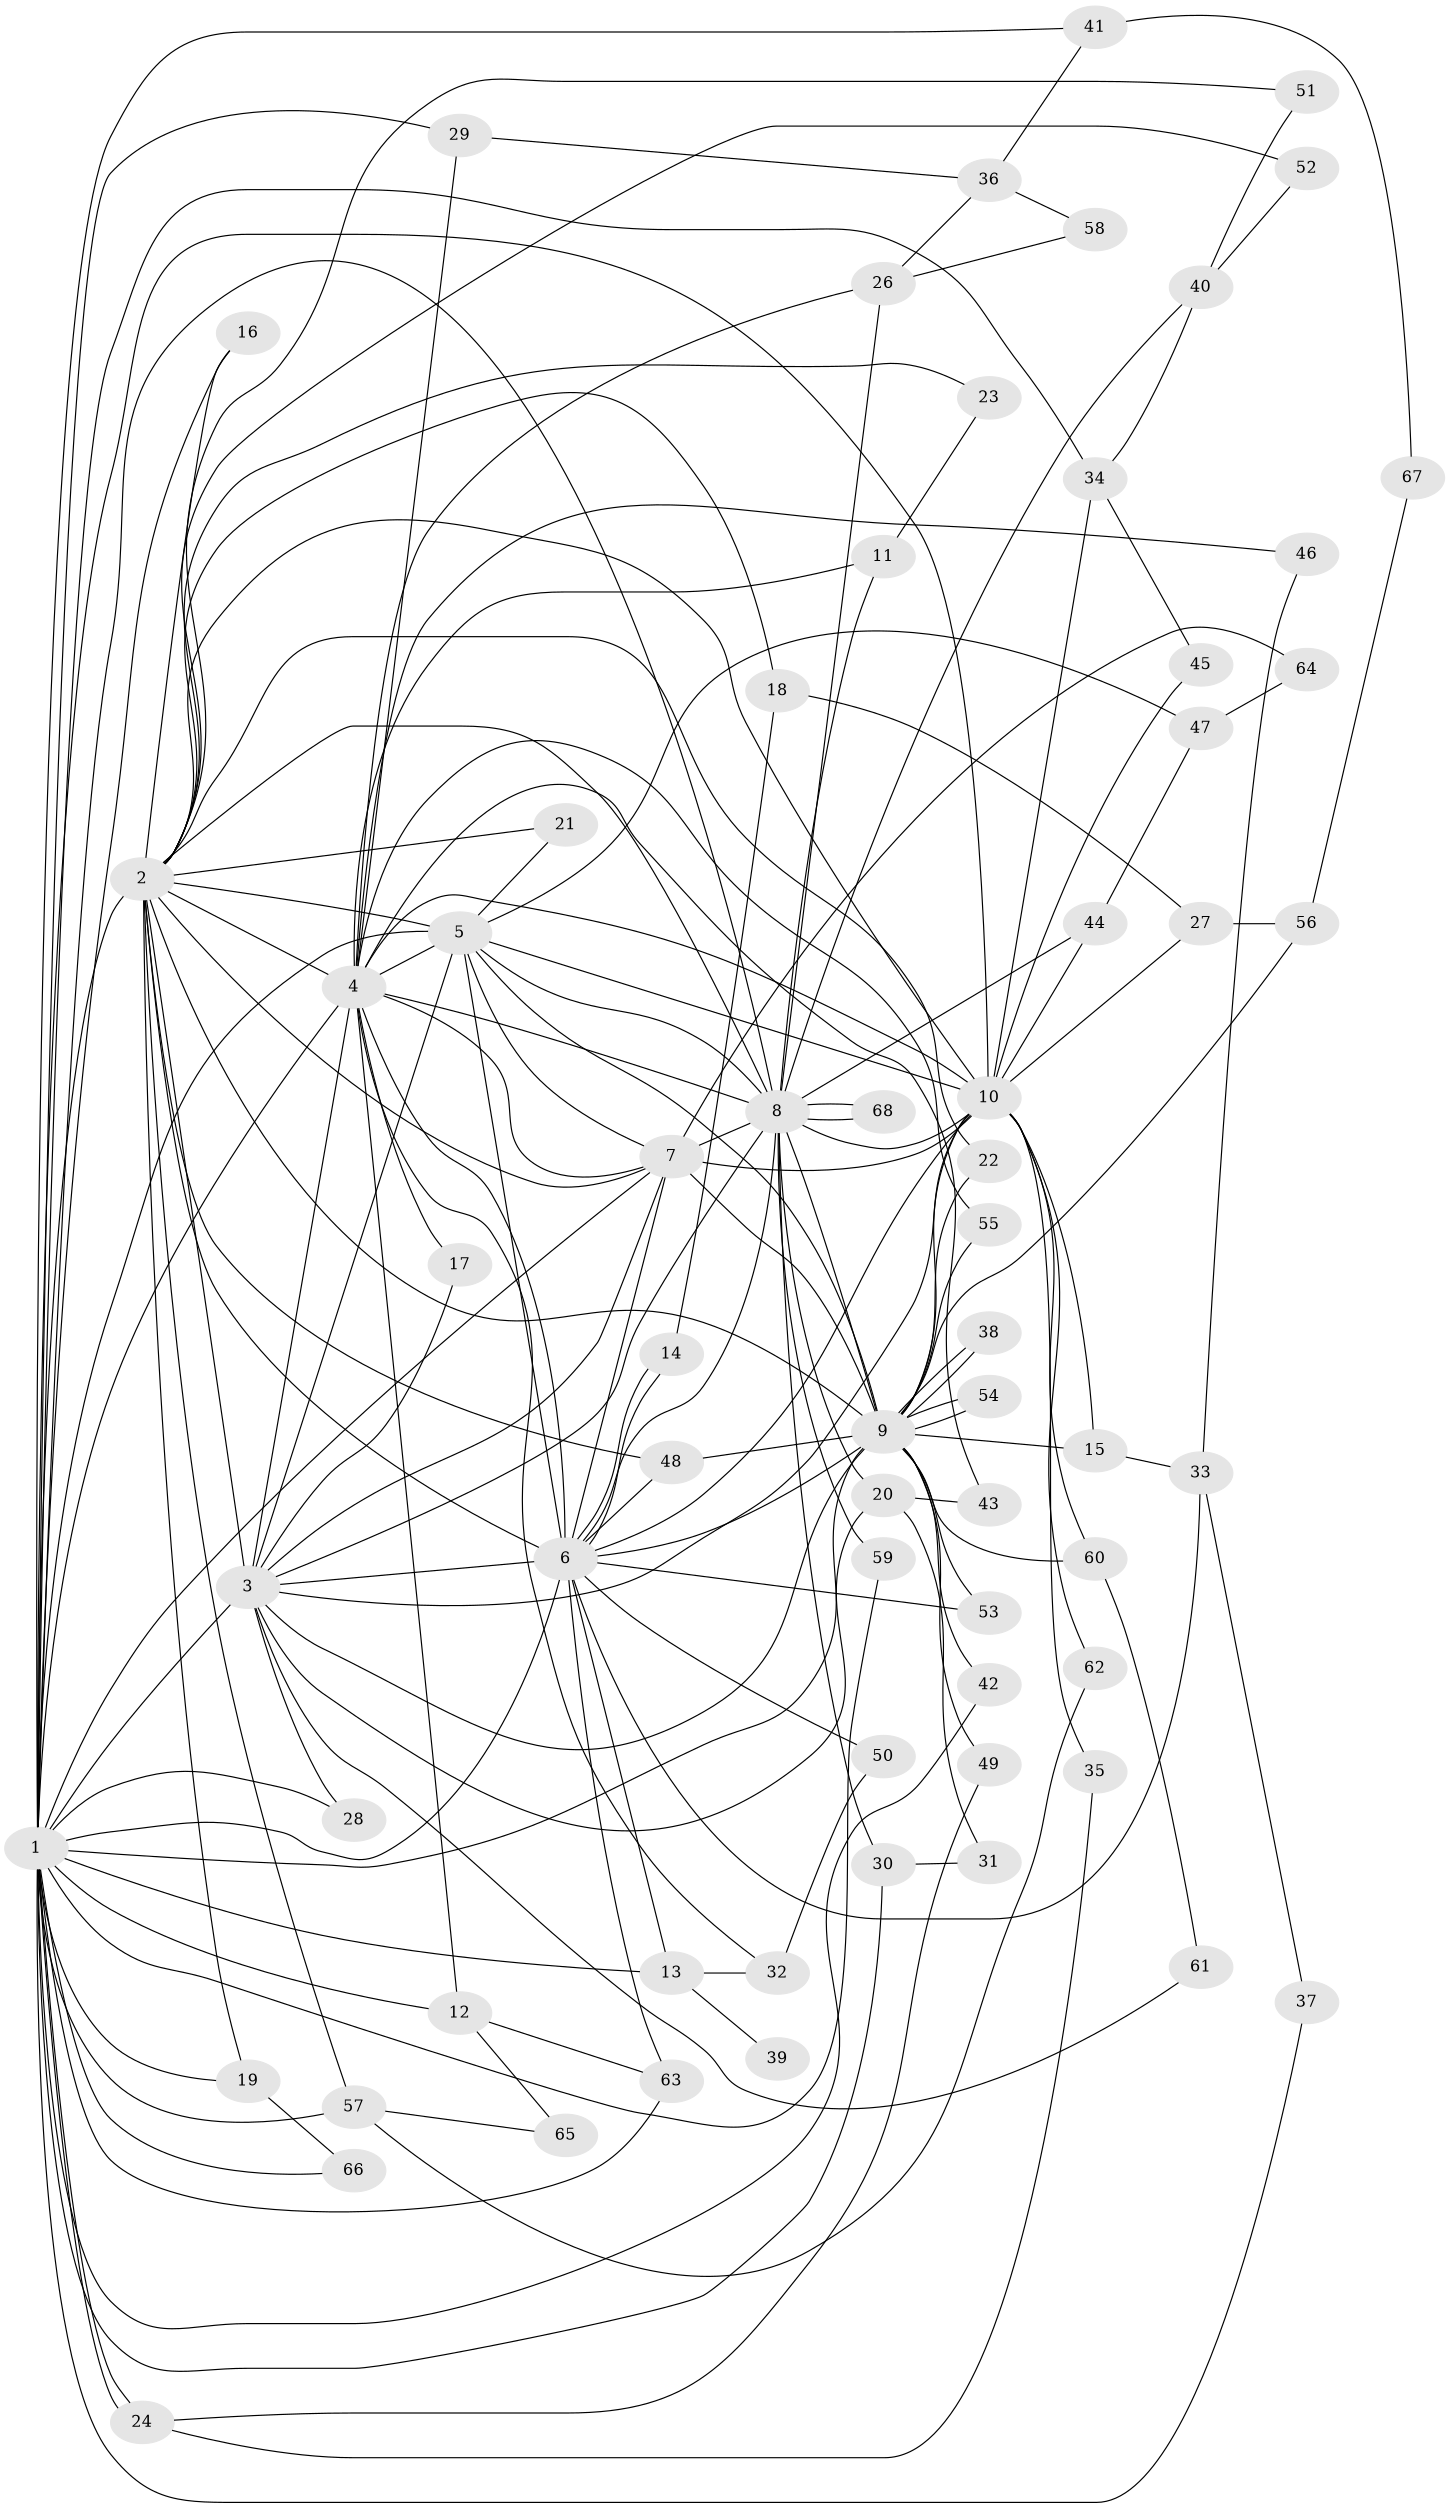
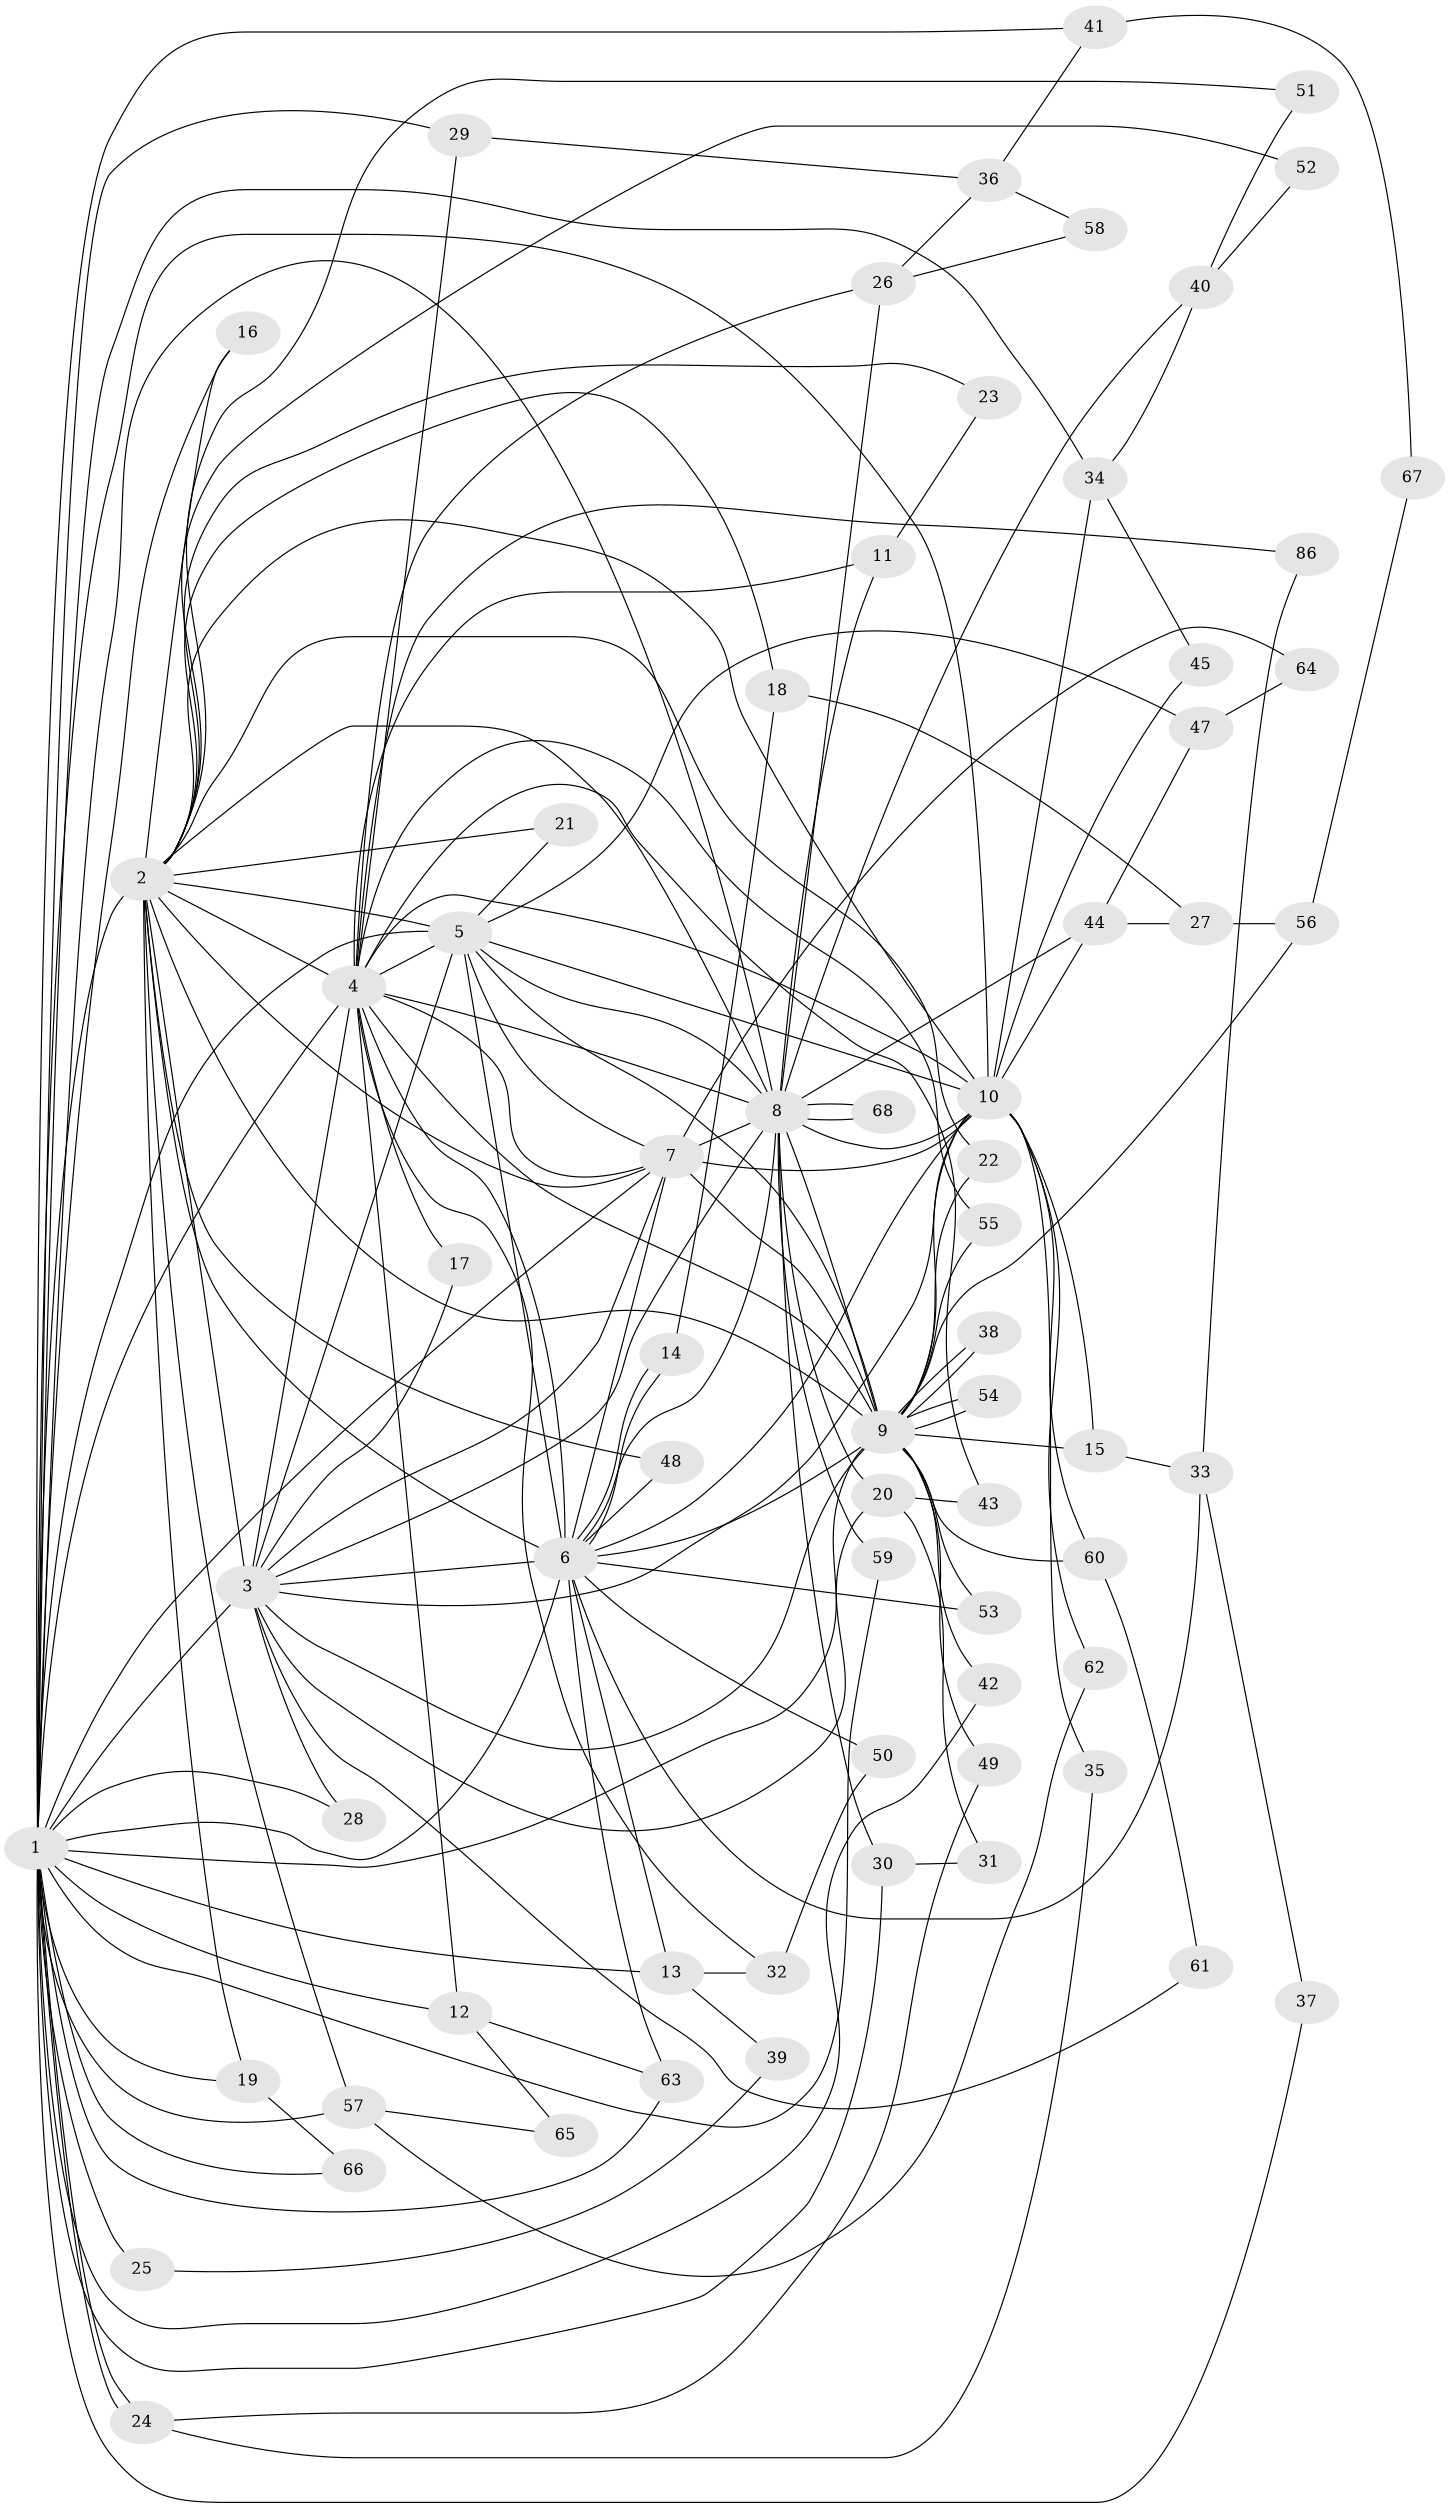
(1307, 554) -> (1307, 554)
(1095, 1011) -> (1148, 924)
(778, 1447) -> (610, 1225)
none -> (142, 2270)
